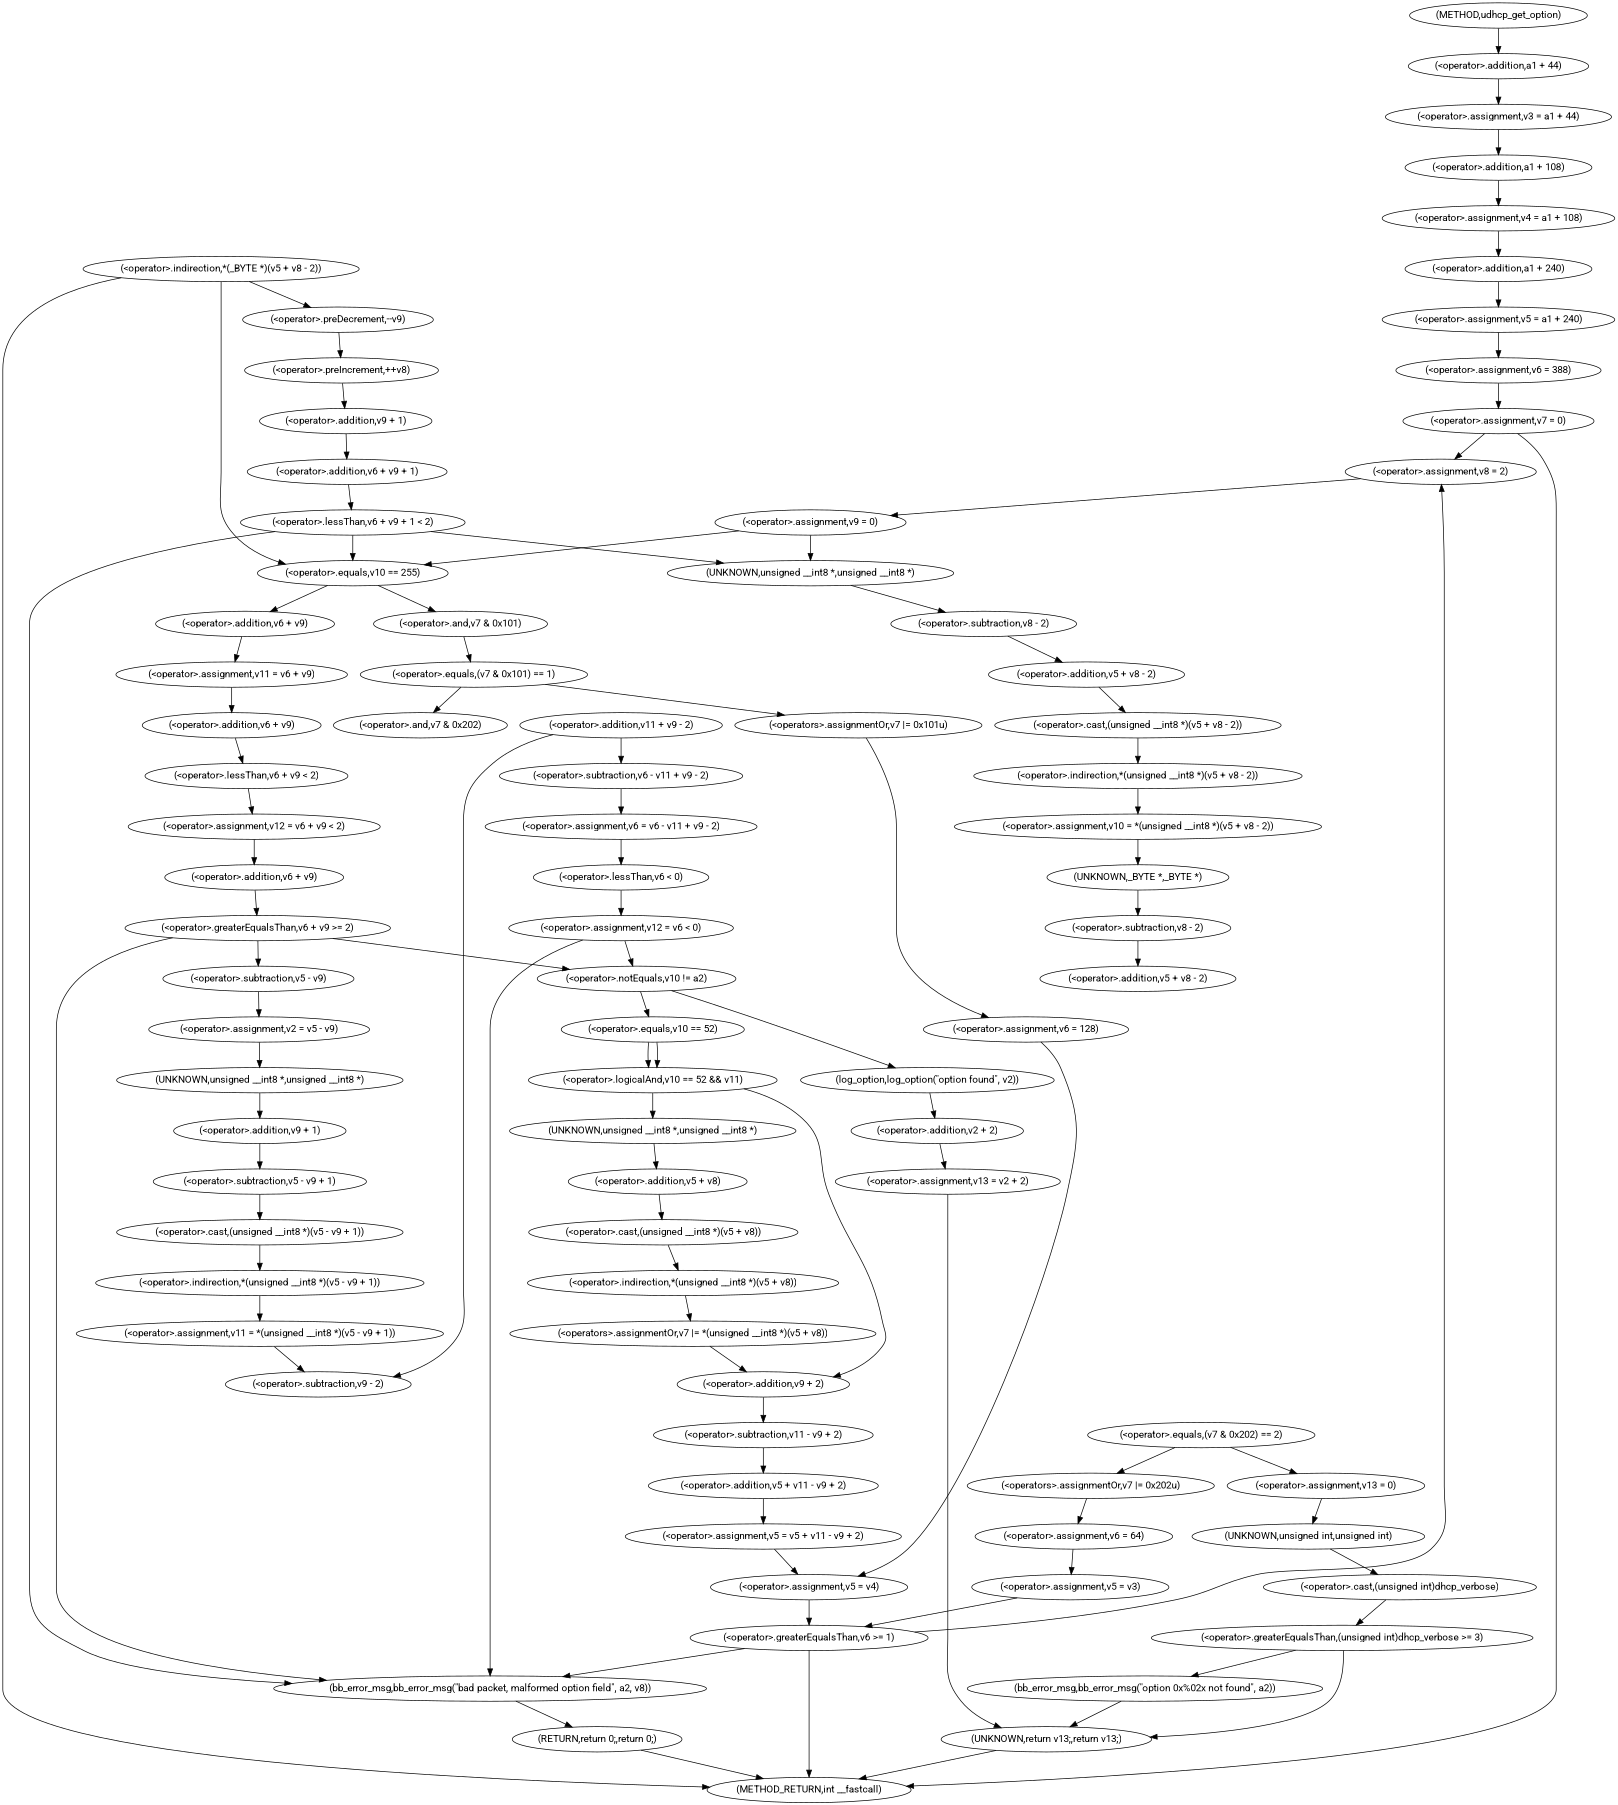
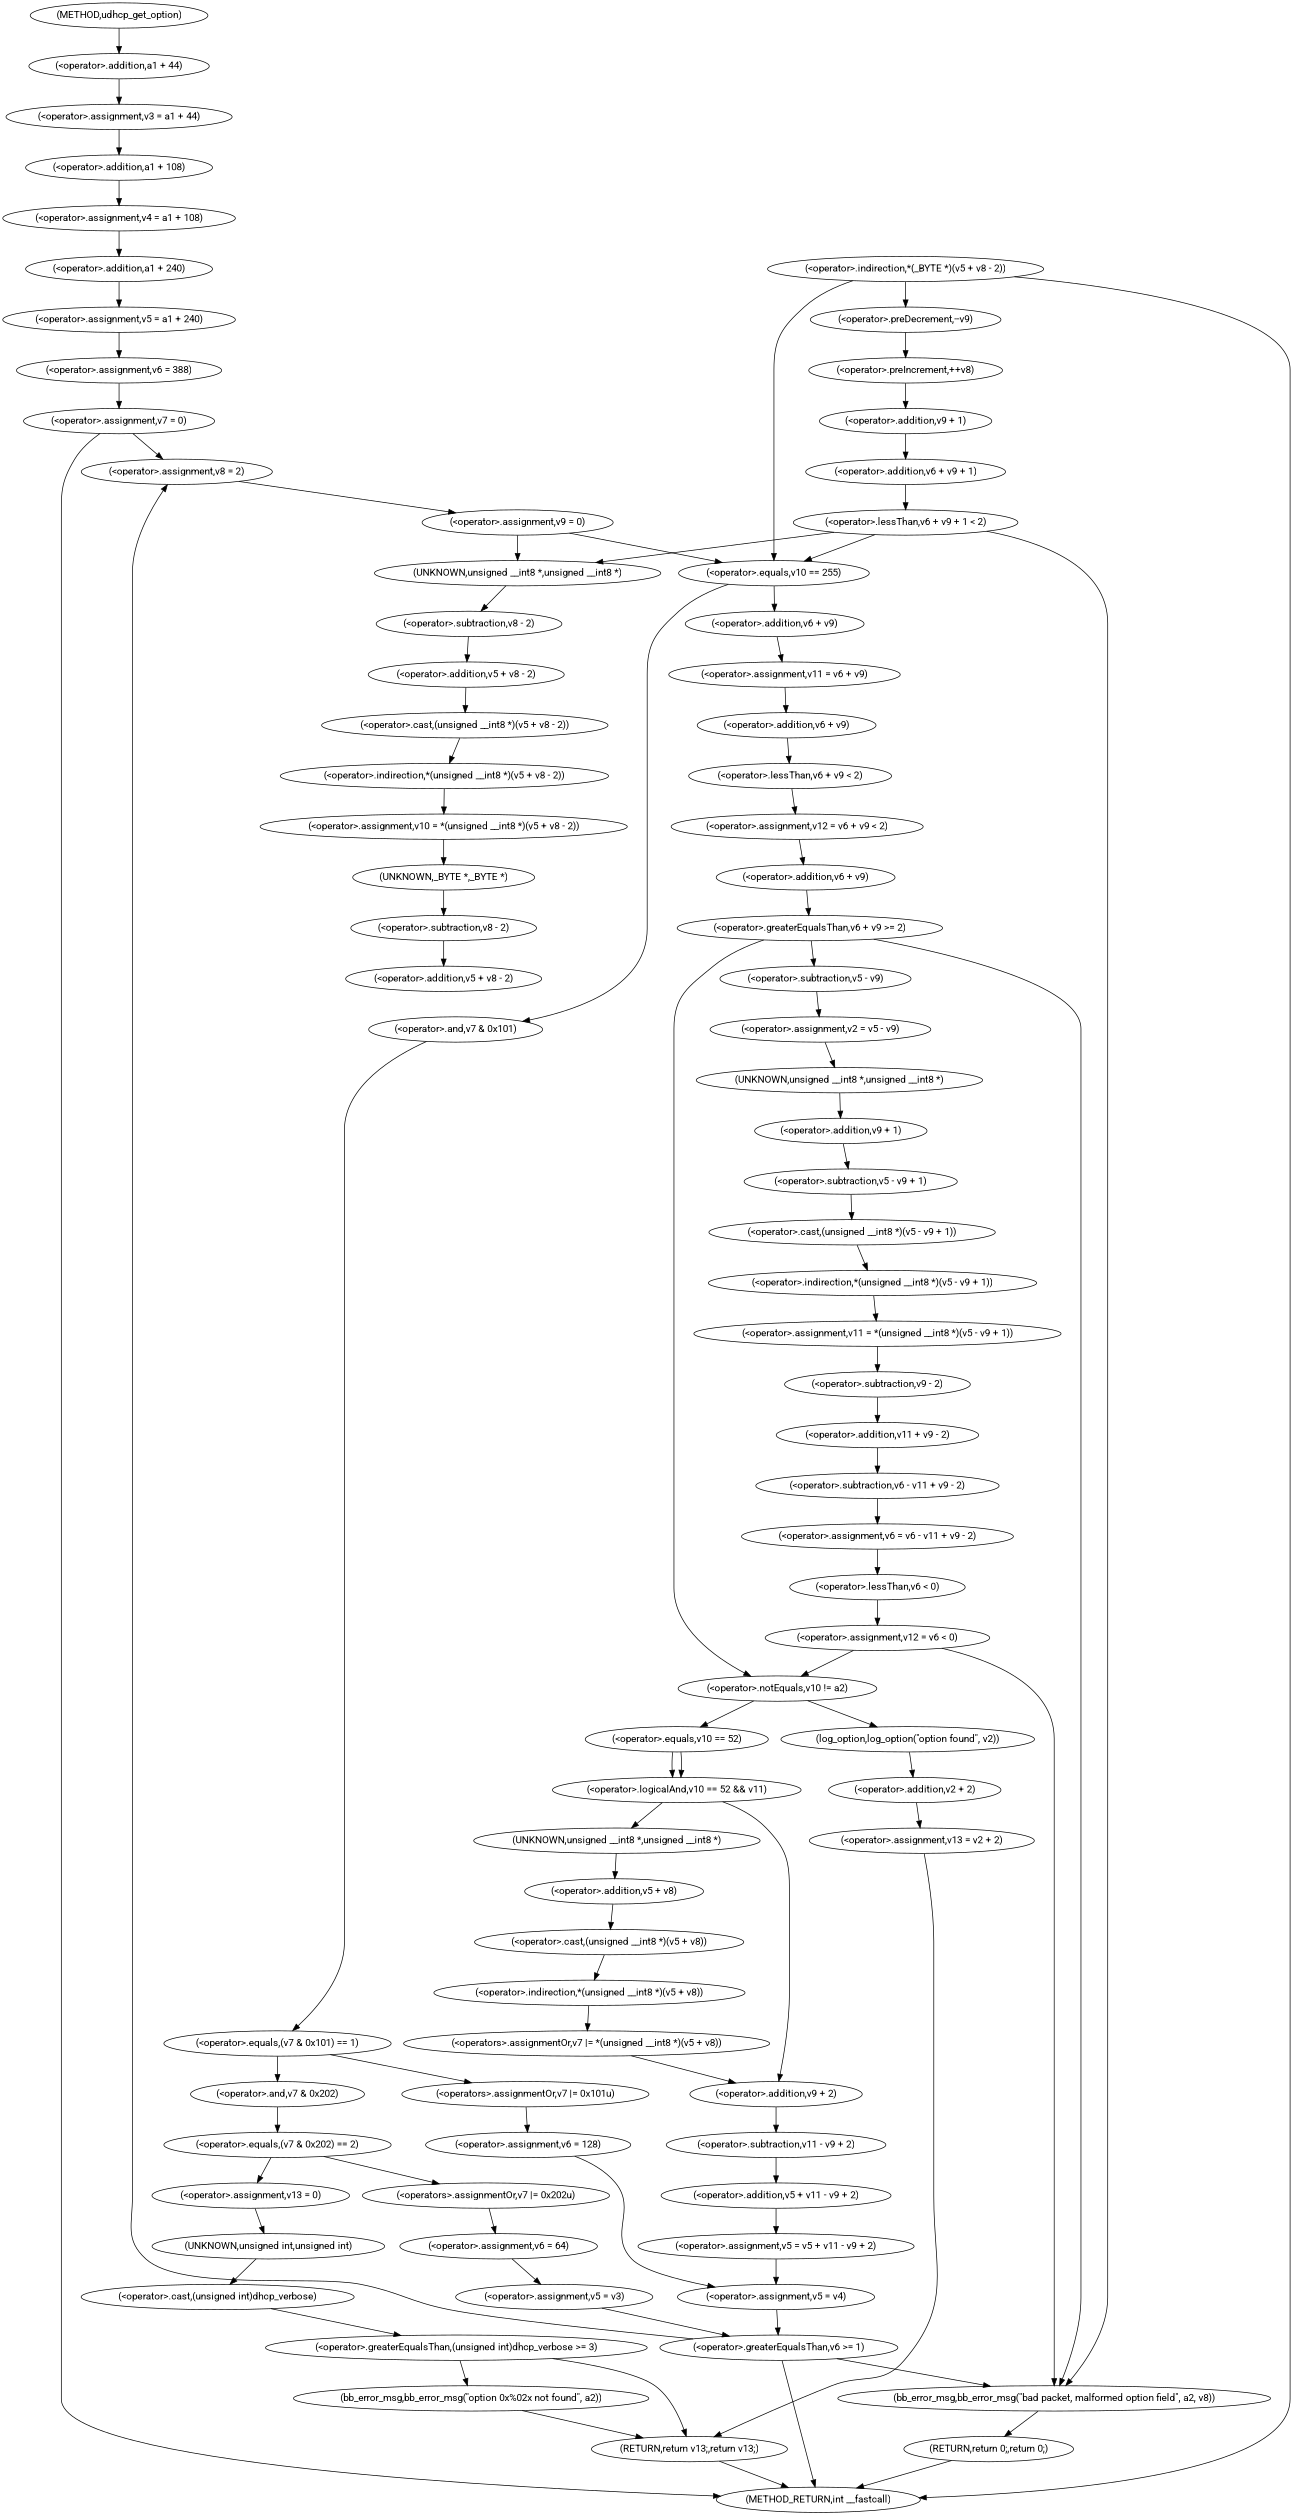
(463, 1047) -> (877, 1406)
(1046, 1739) -> (689, 2449)
none -> (278, 2116)
